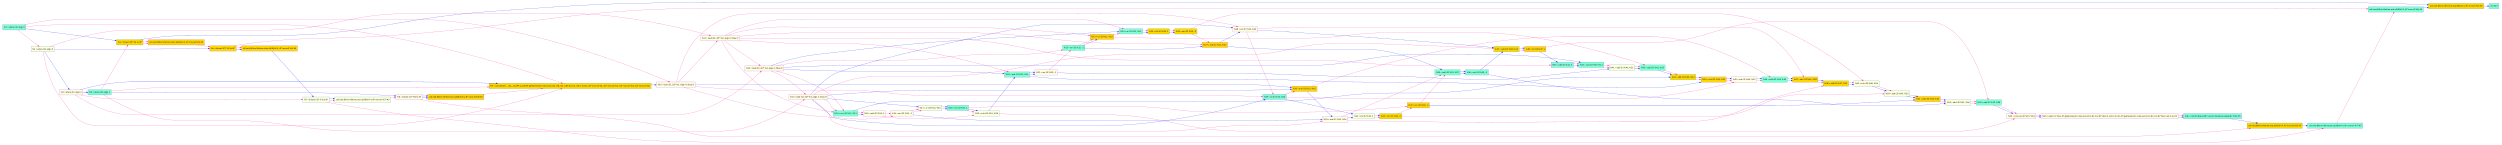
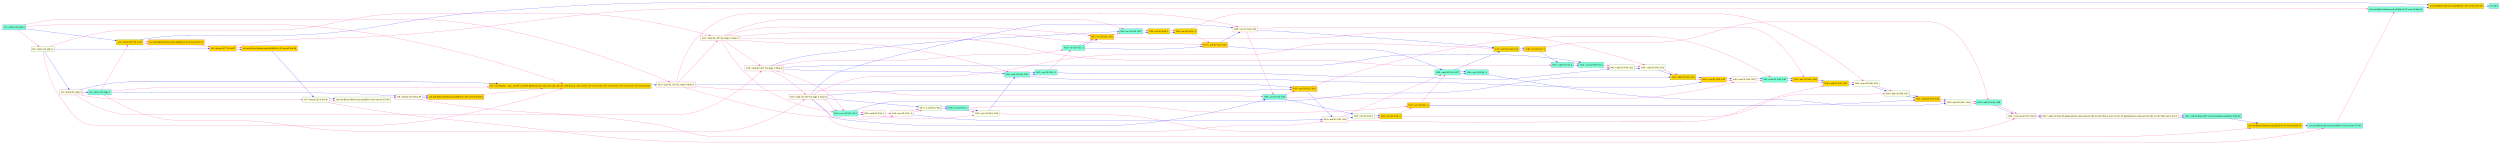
(1491, 61) -> (1476, 61)
(1652, 68) -> (1652, 68)
(1046, 72) -> (1046, 72)
